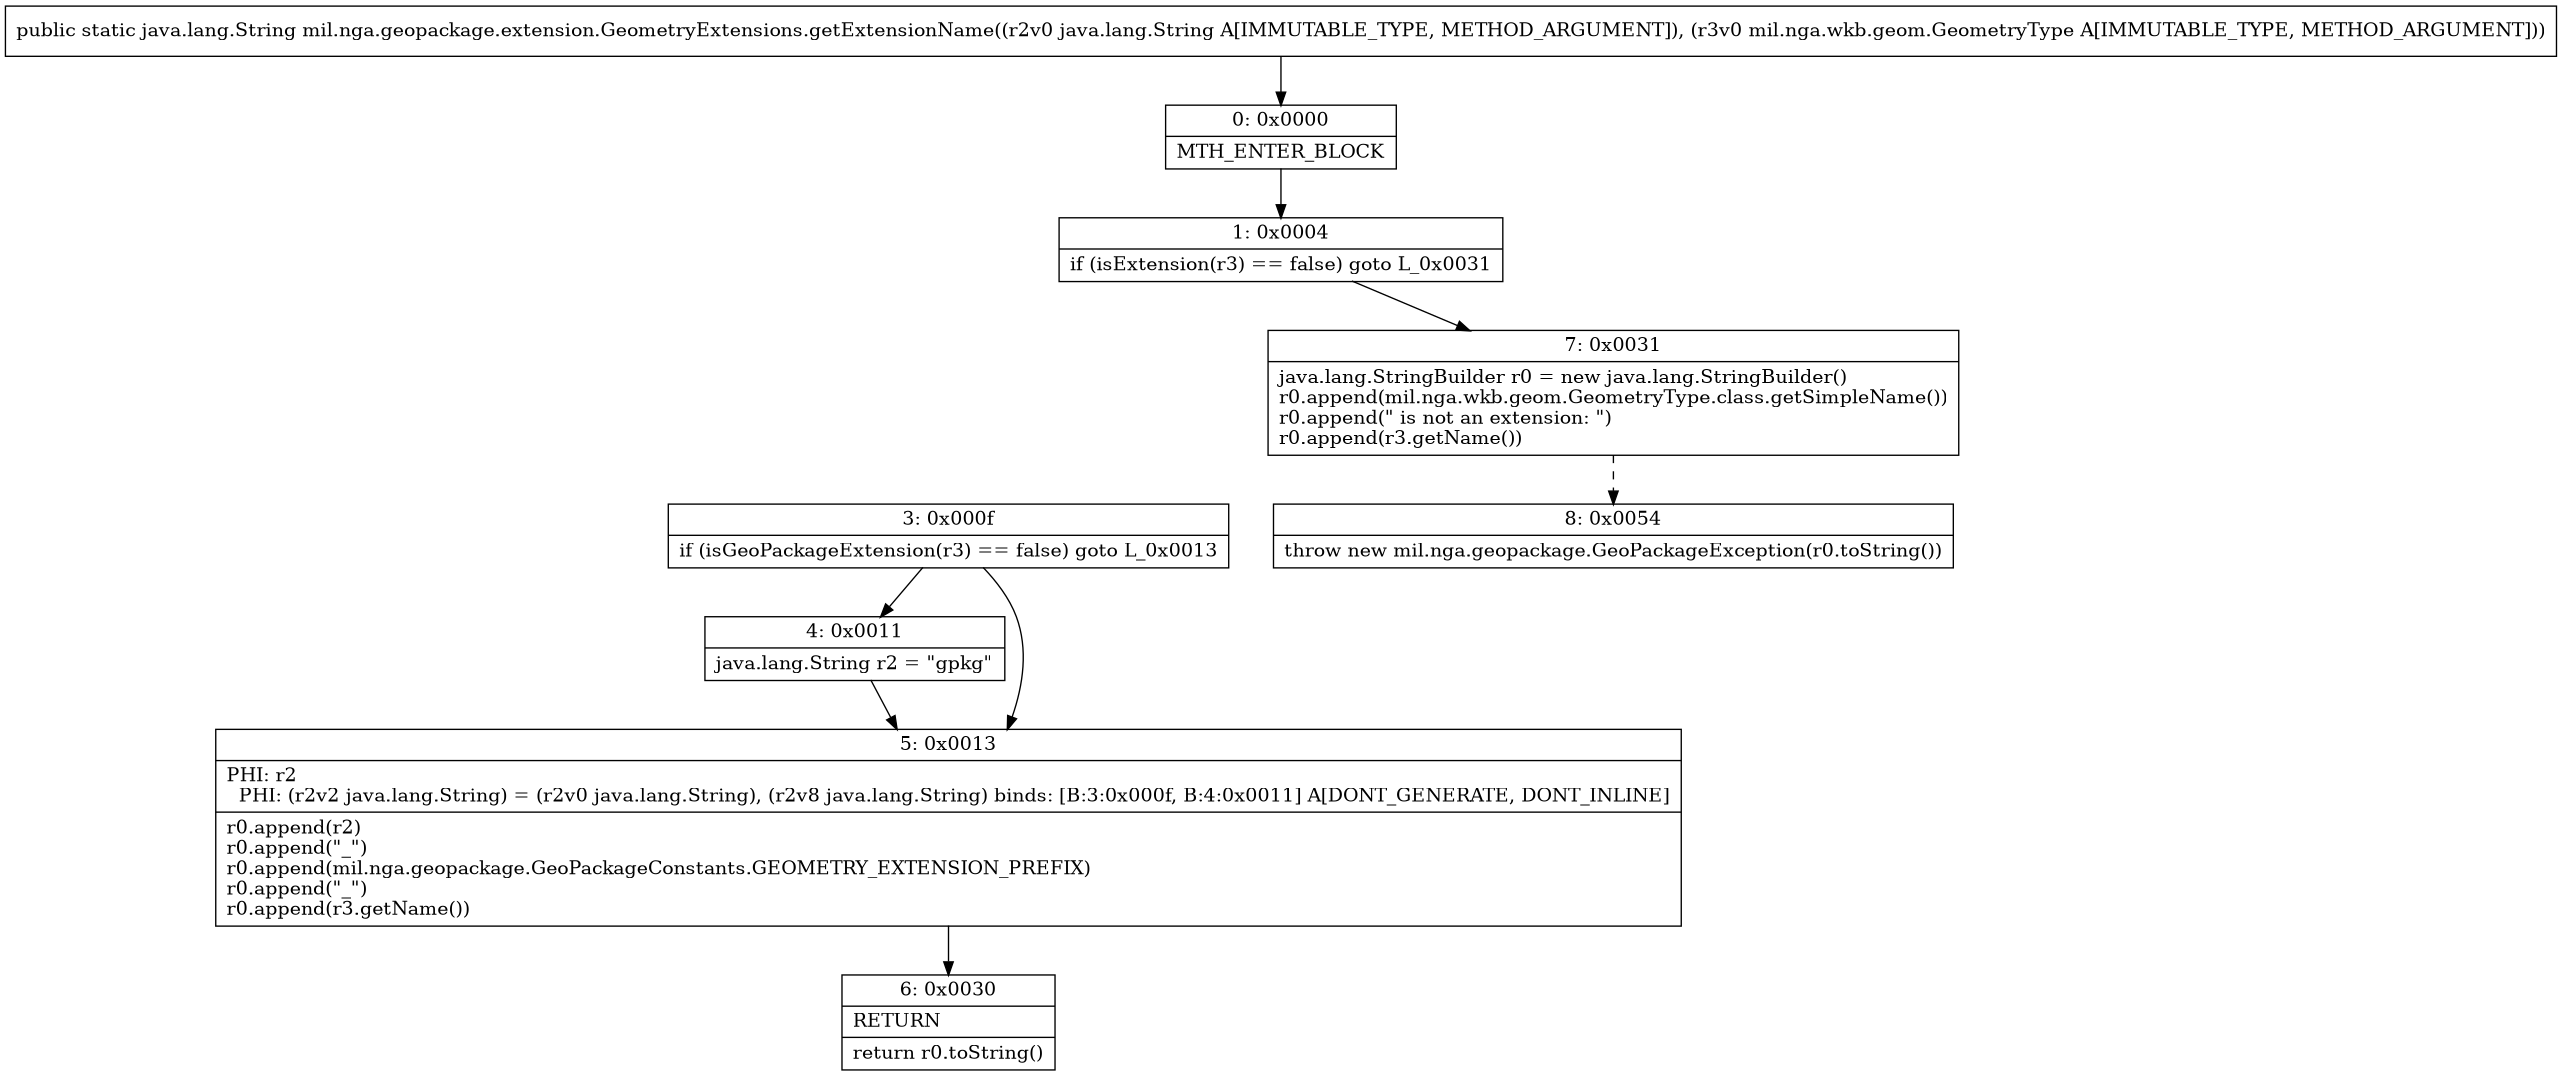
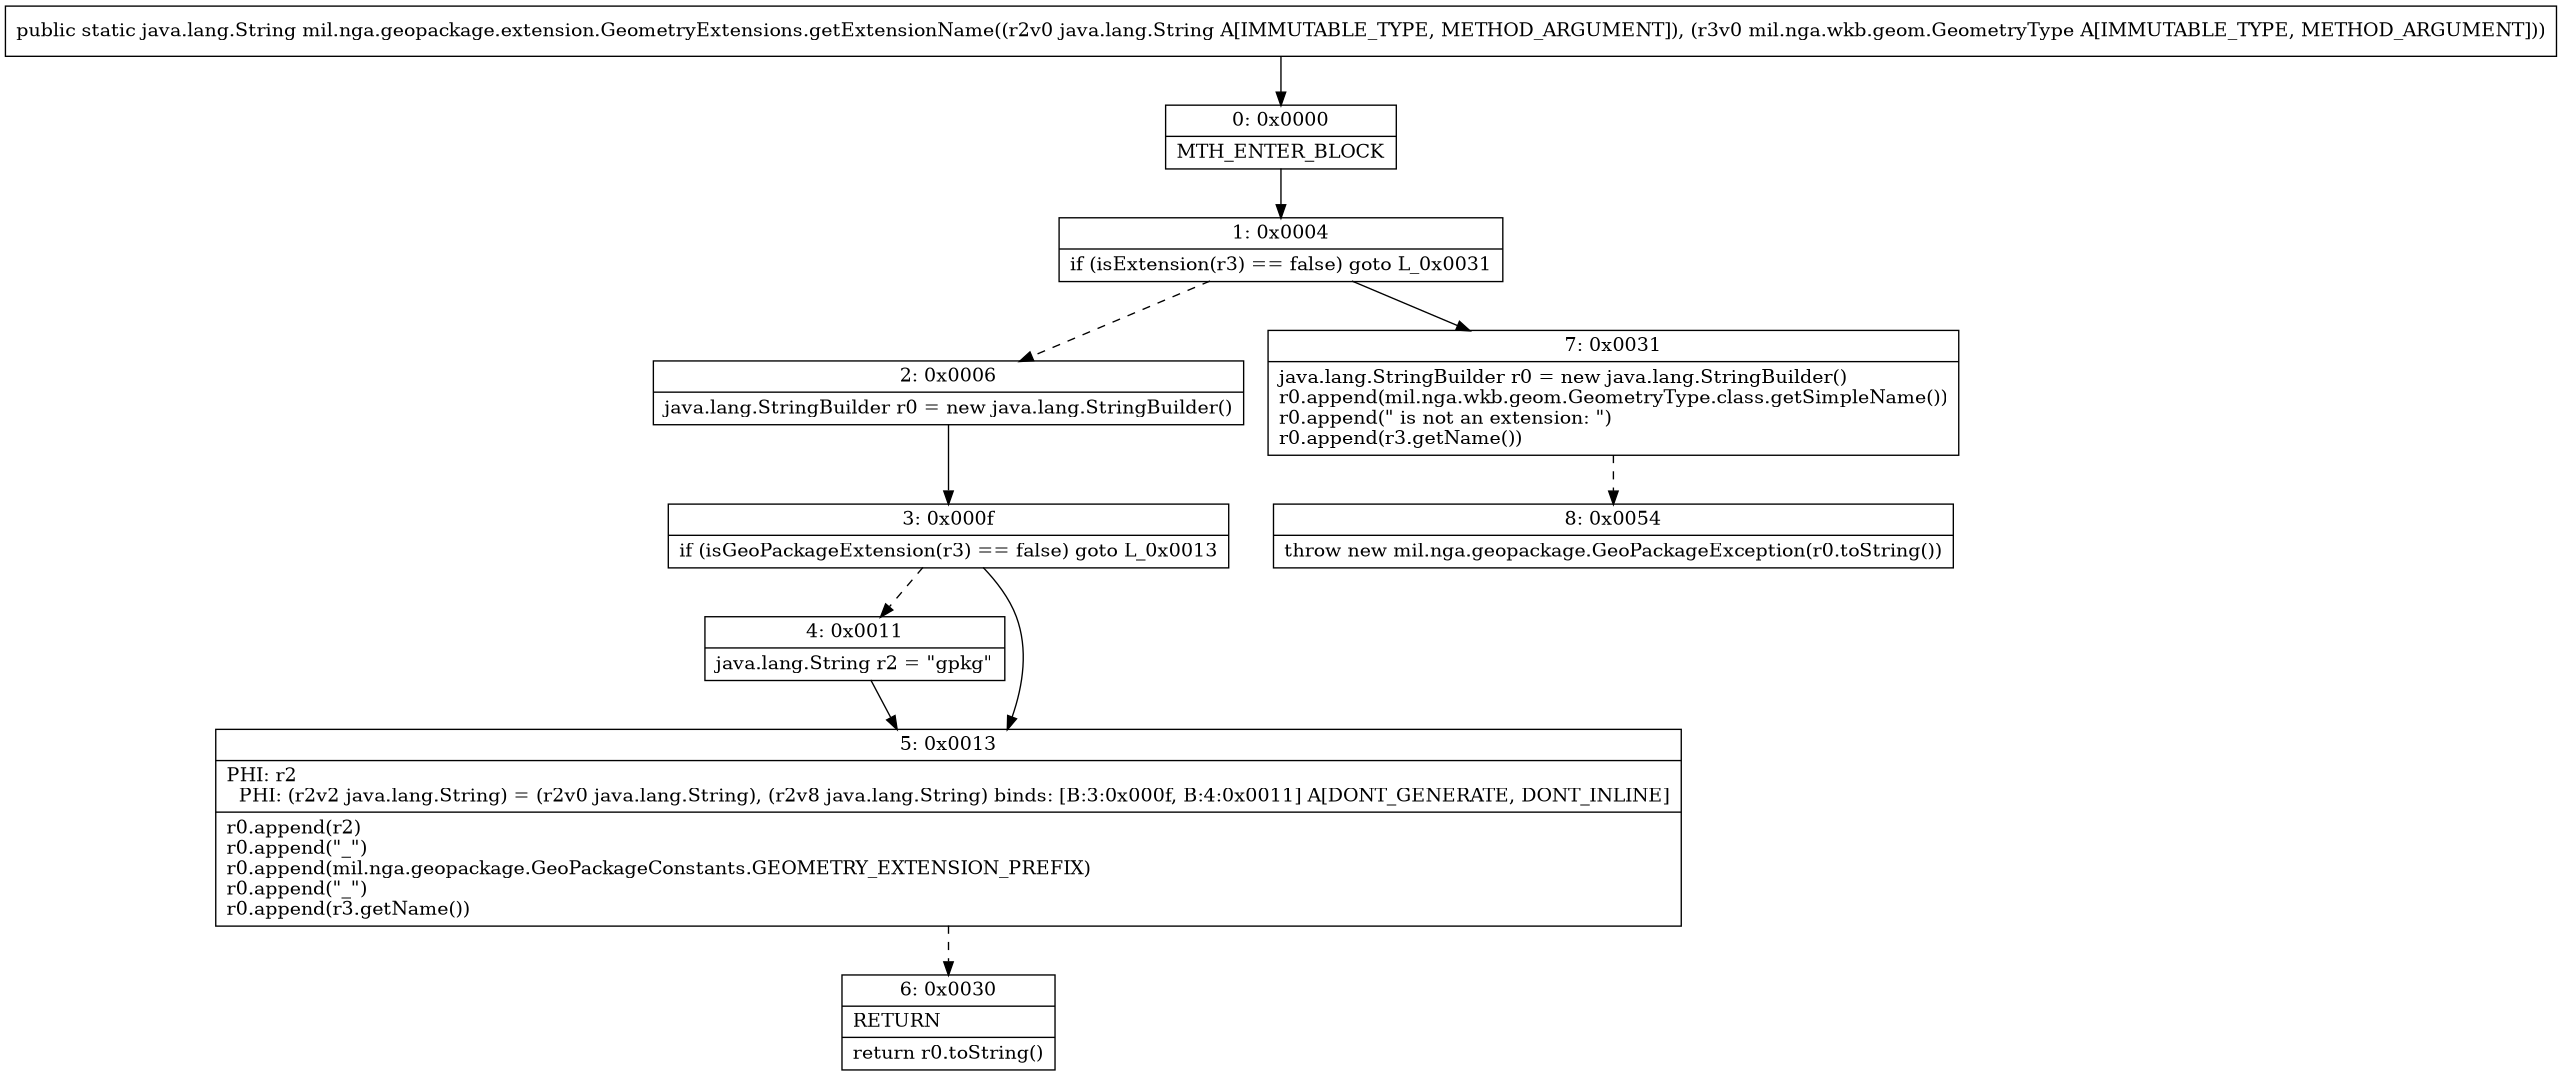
none -> (949, 393)
(906, 587) -> (906, 587)
(949, 944) -> (949, 944)
